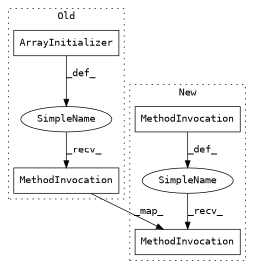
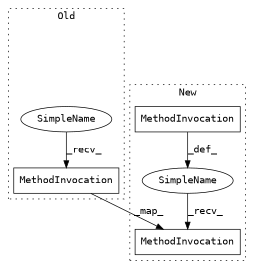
(66, 43) -> none
